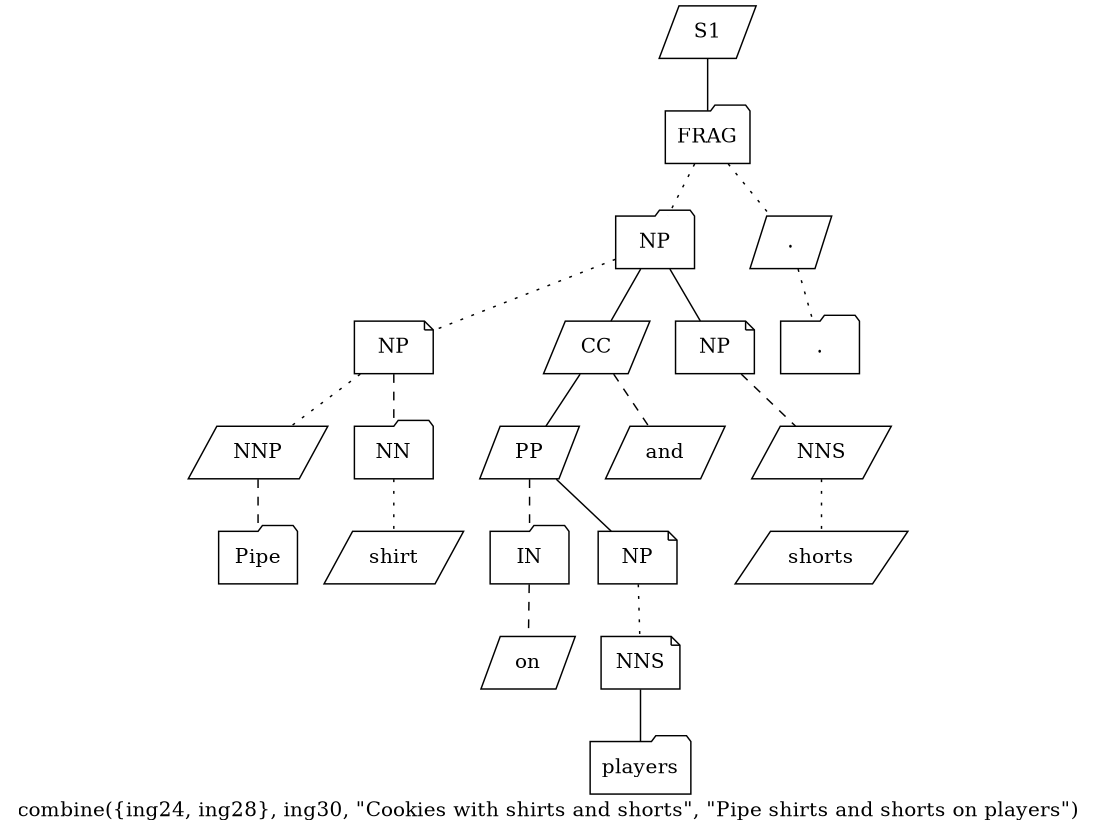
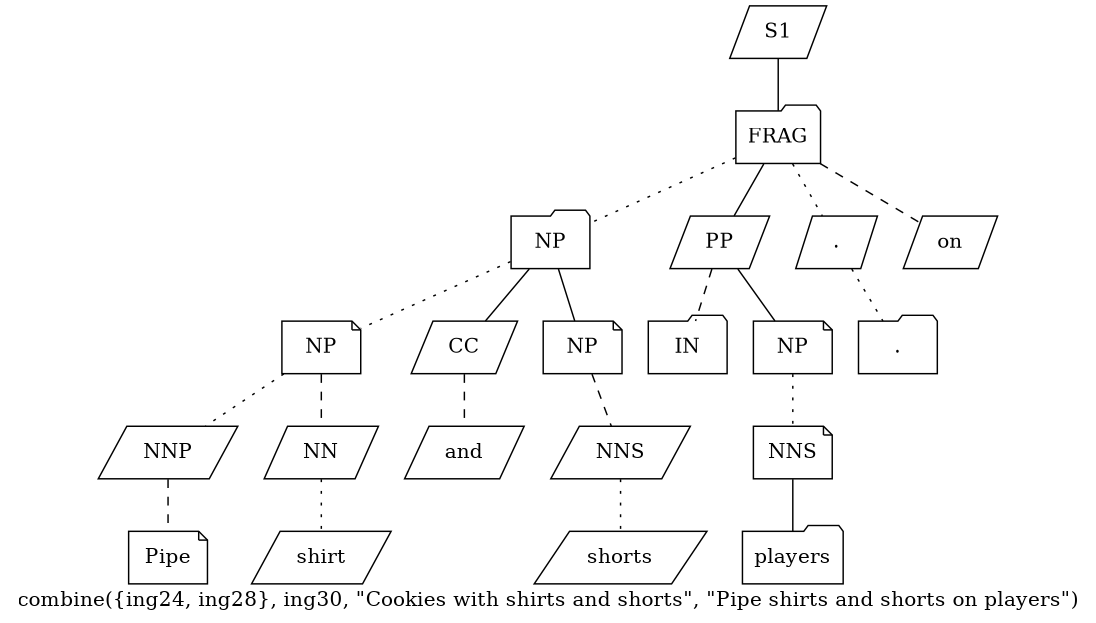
(563, 400) -> (749, 190)
(394, 453) -> (321, 453)
(258, 558) -> (168, 558)
(529, 610) -> (870, 193)
